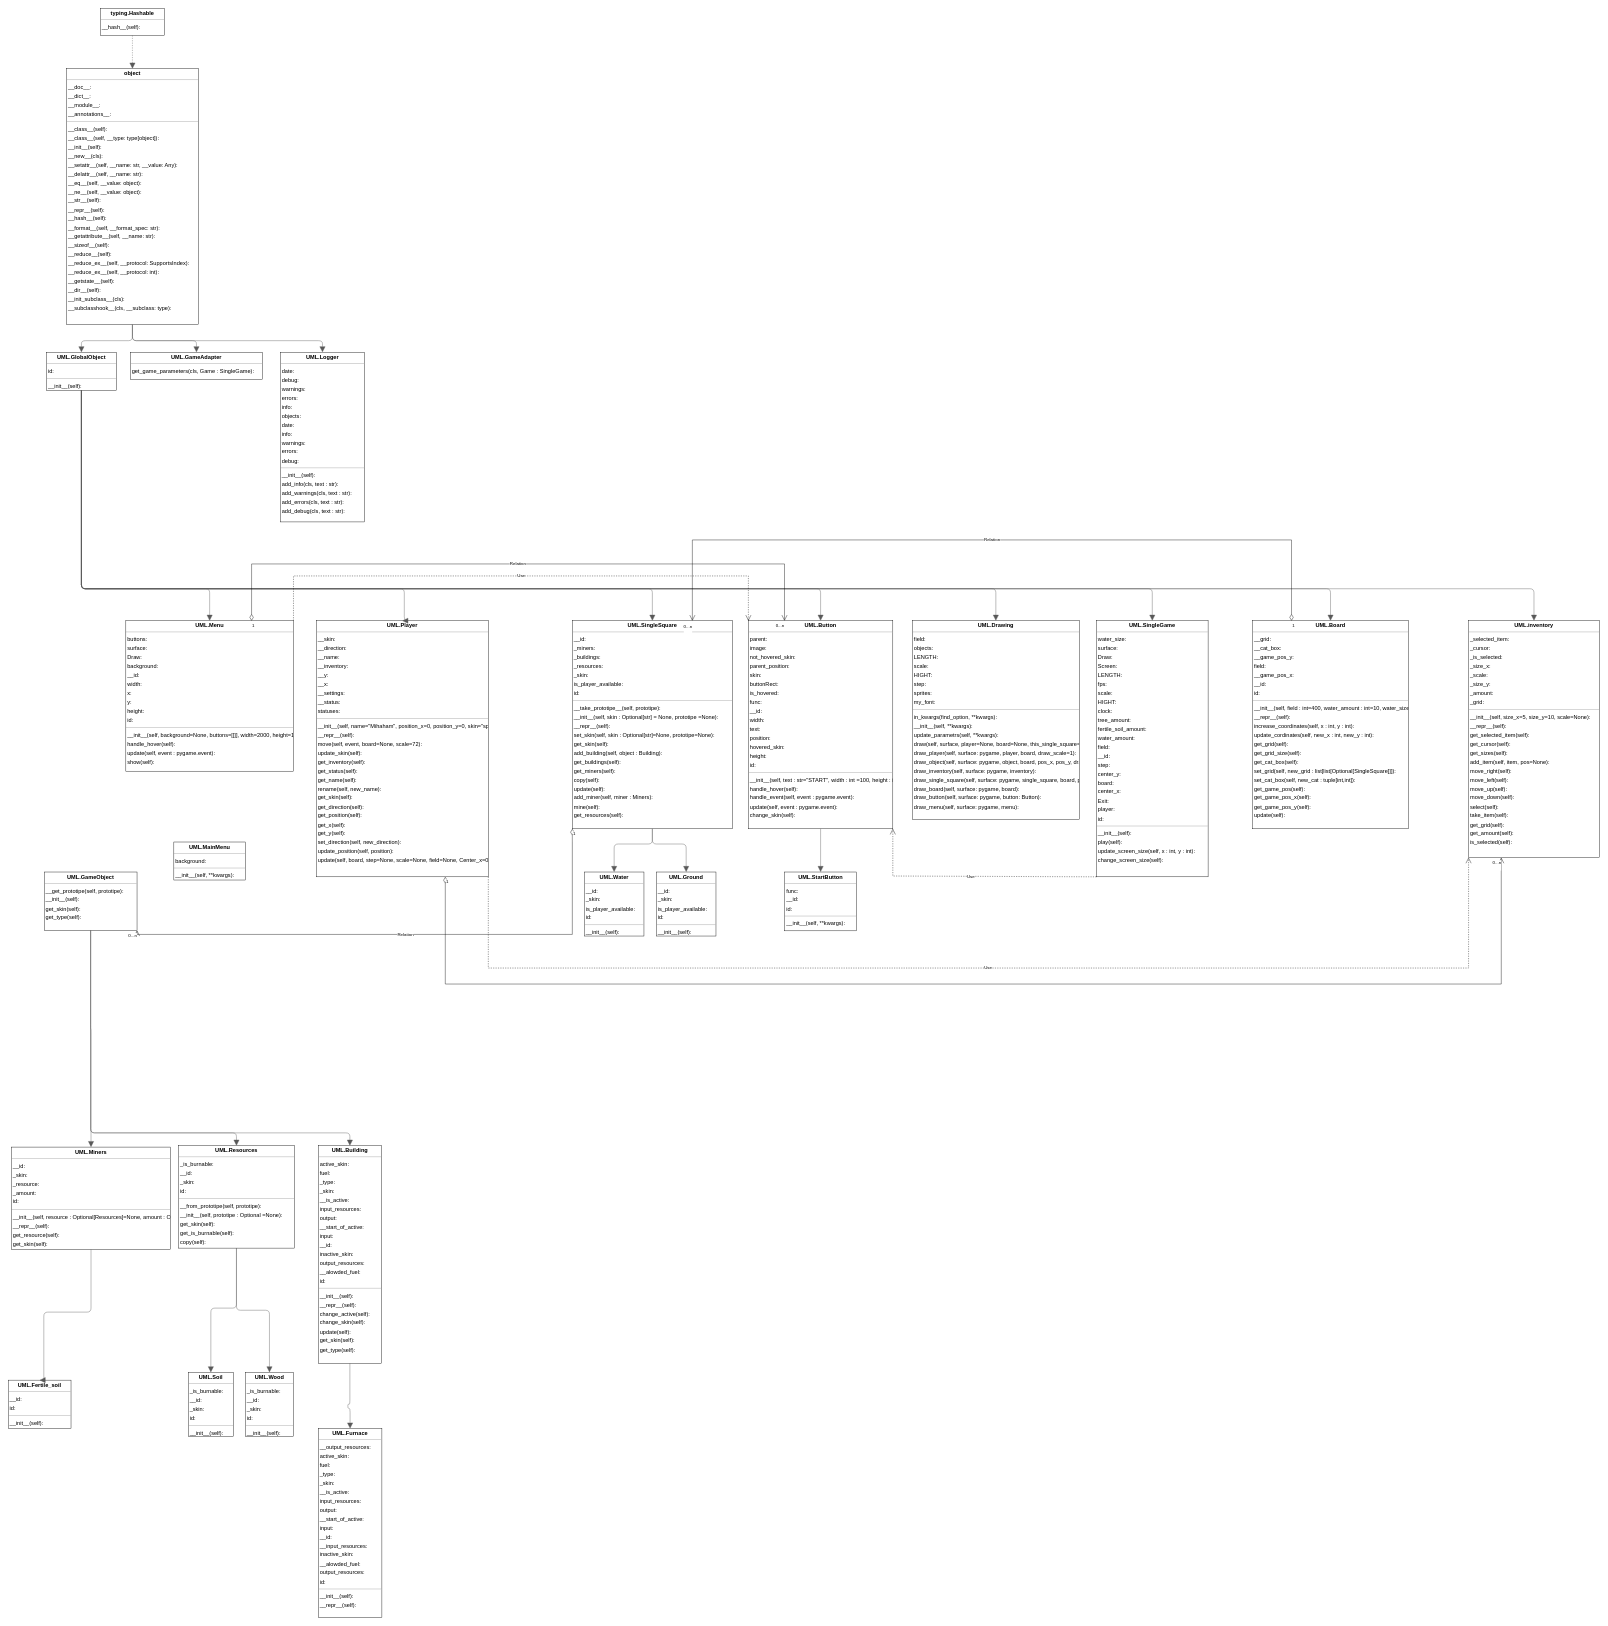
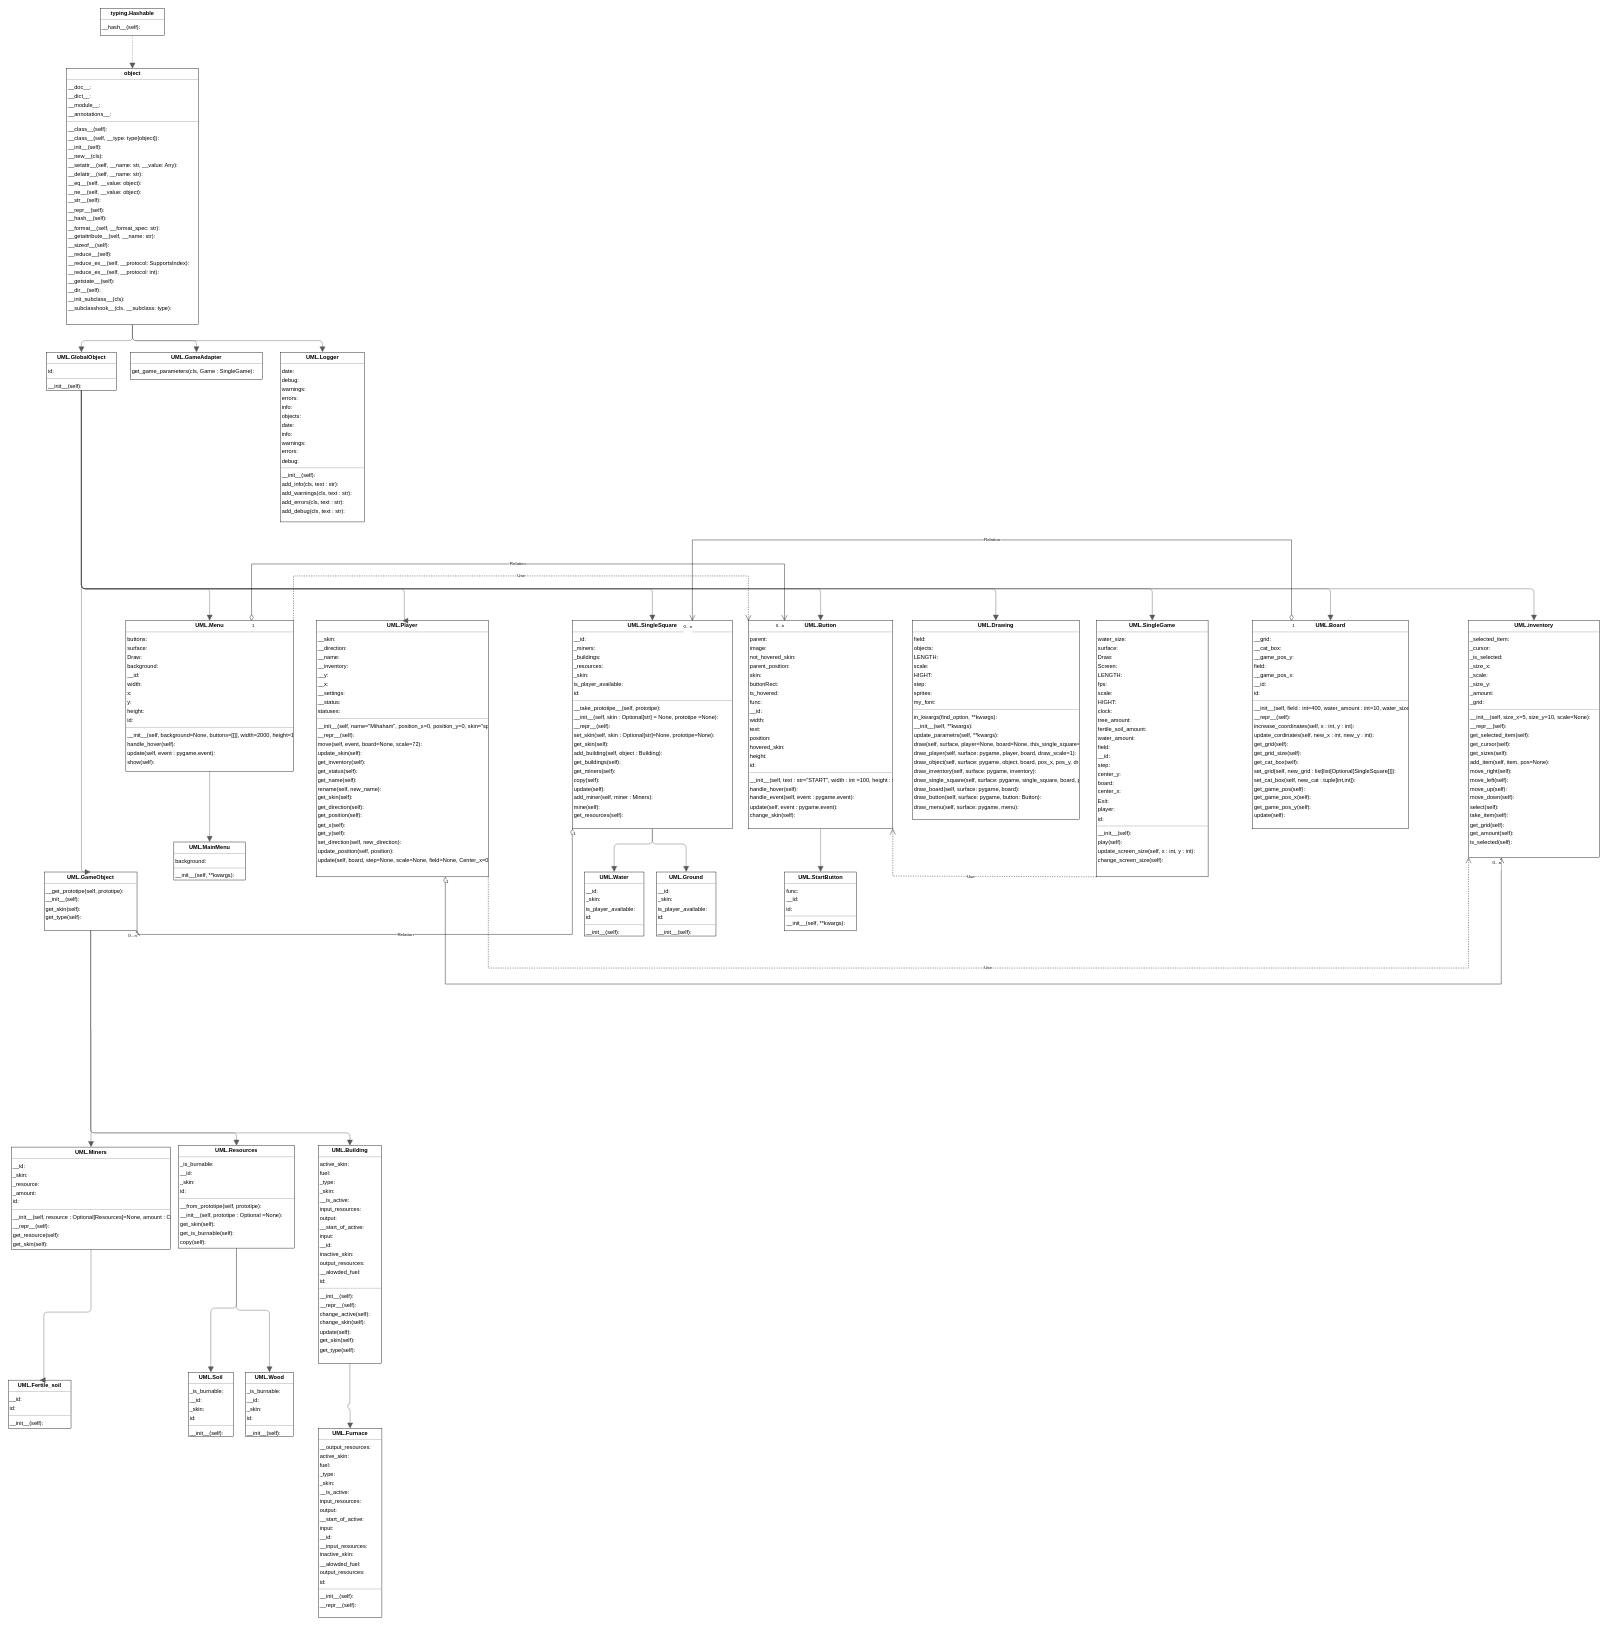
none -> (210, 835)
none -> (83, 872)
